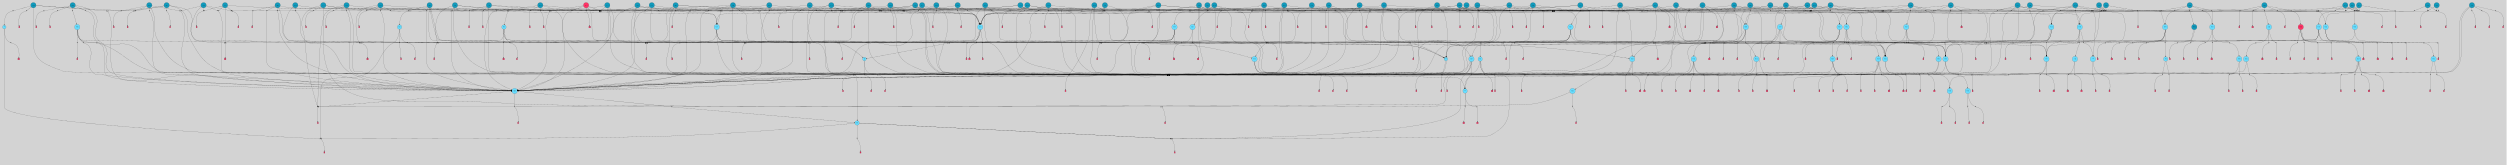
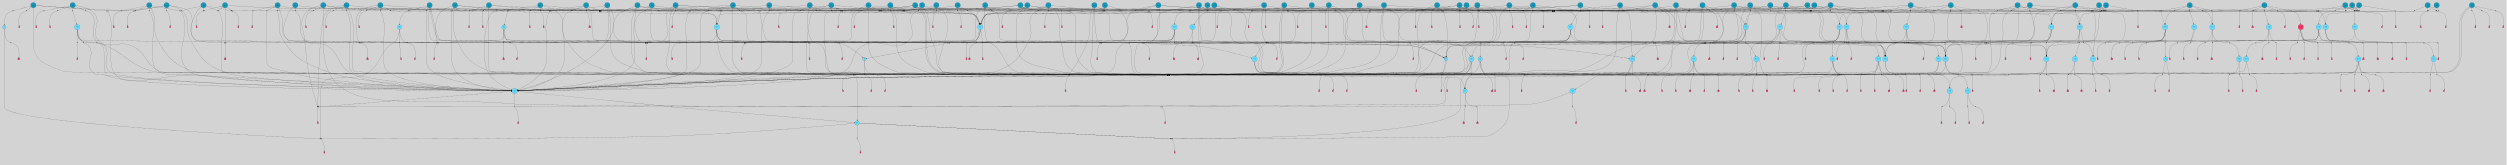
(586, 5) -> (586, 5)
(2194, 27) -> (2194, 27)
